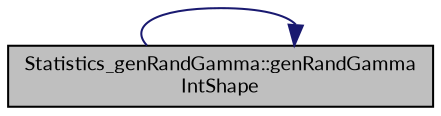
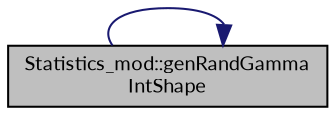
(221, 76) -> (168, 76)
